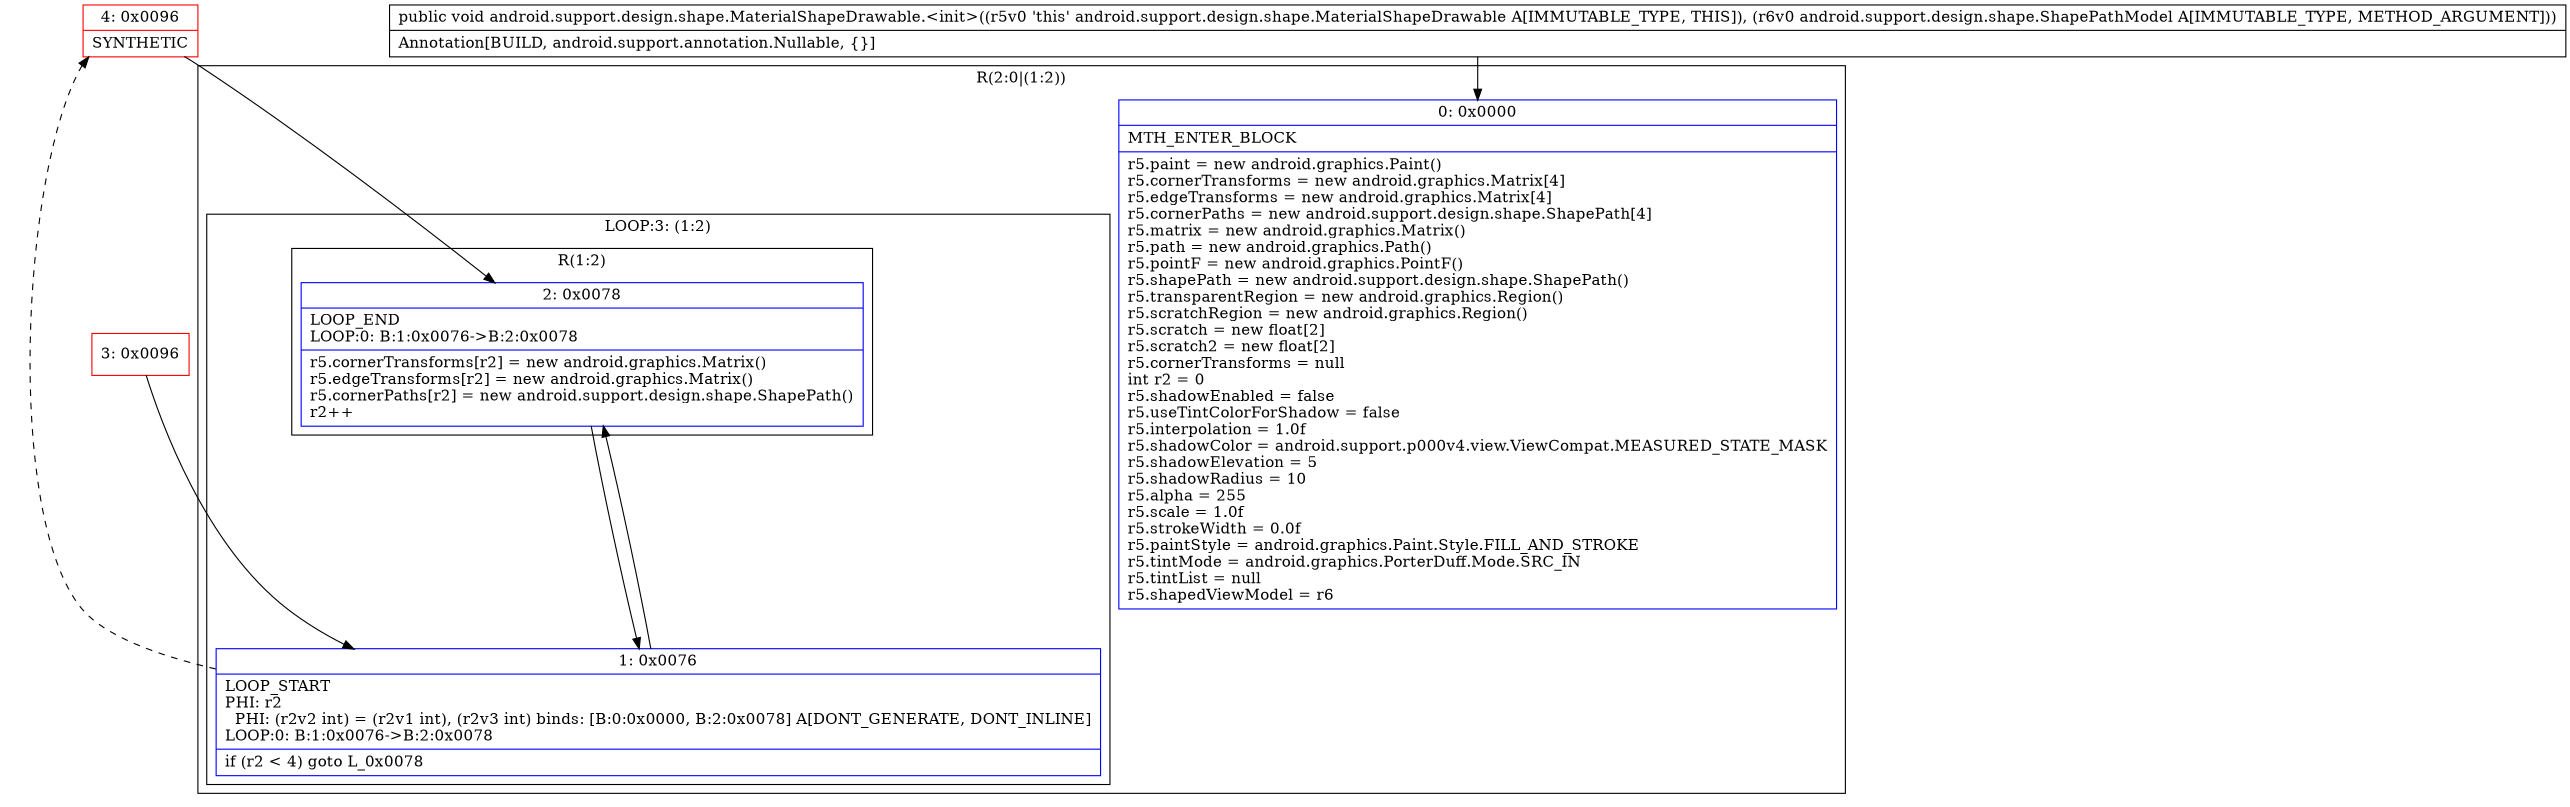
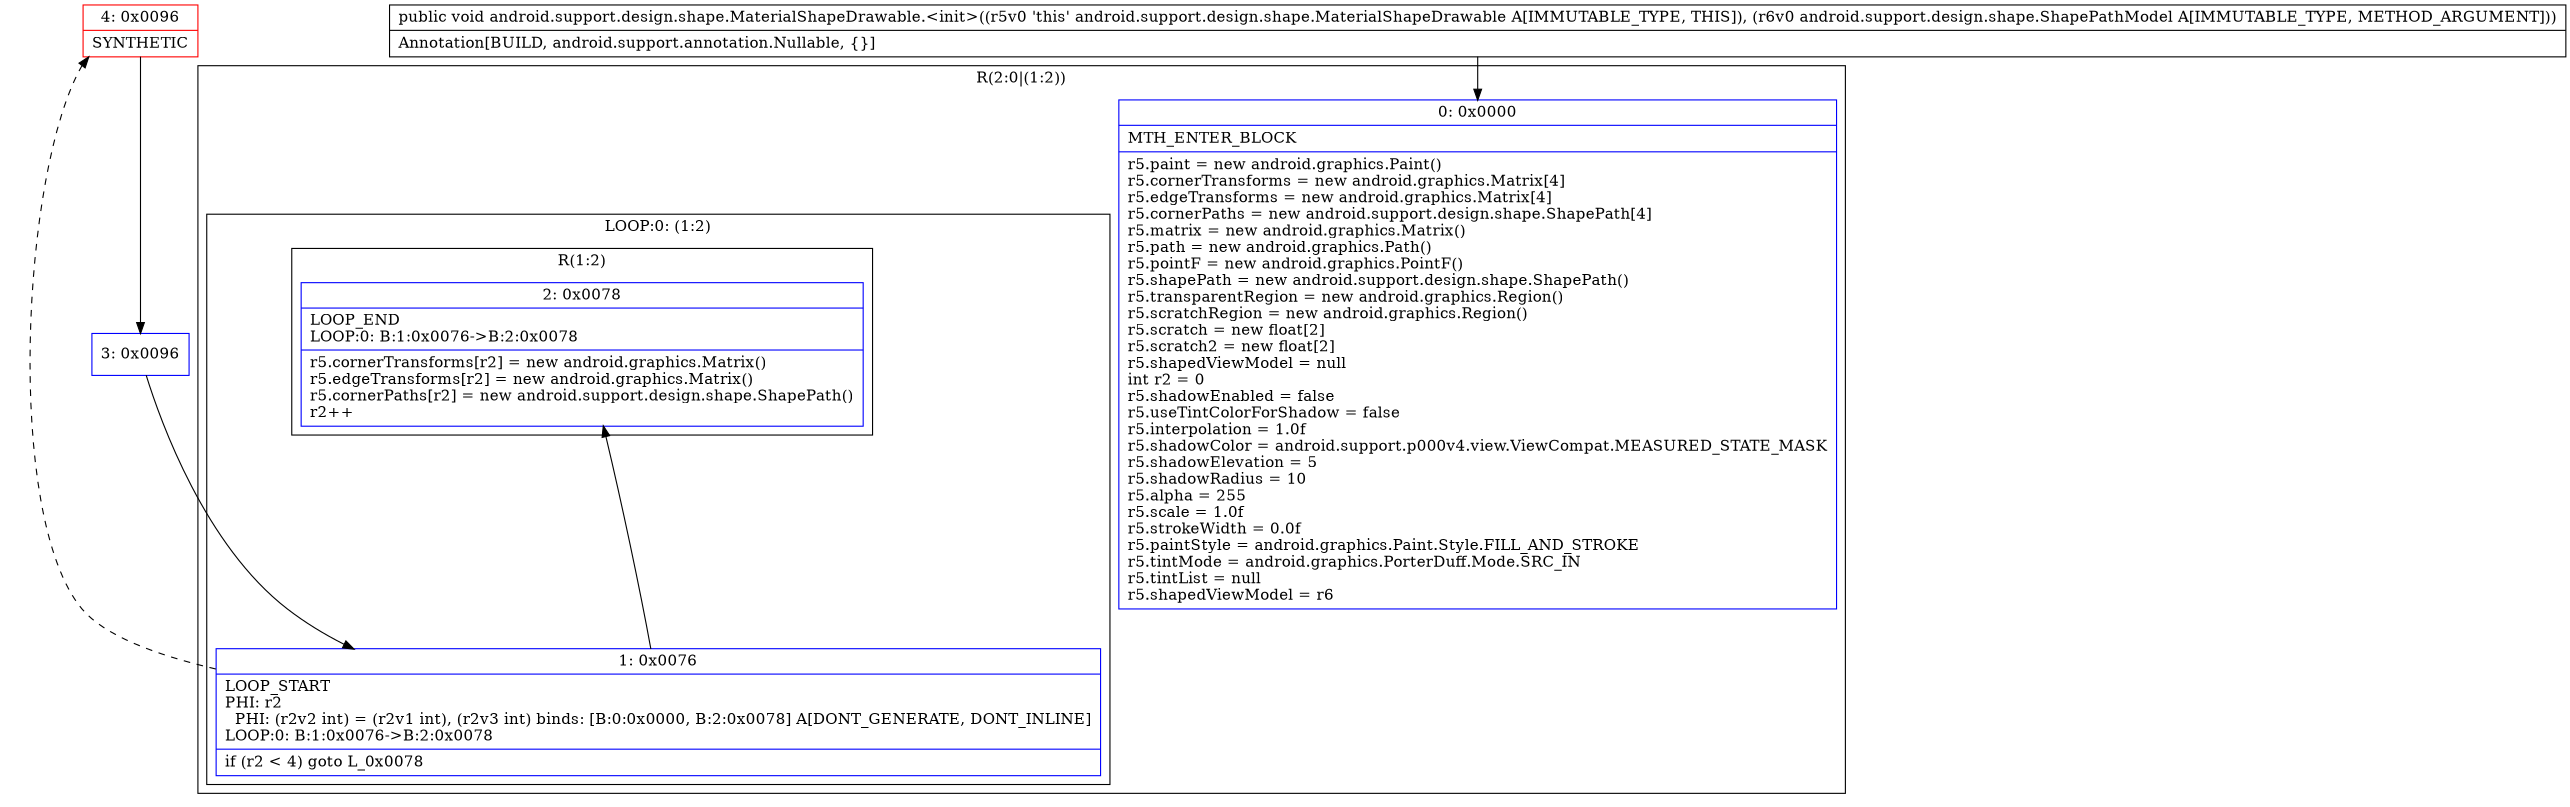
(337, 163) -> (140, 190)
(658, 227) -> (658, 227)
(140, 354) -> (140, 354)
(1236, 363) -> (1238, 363)
(613, 532) -> none
